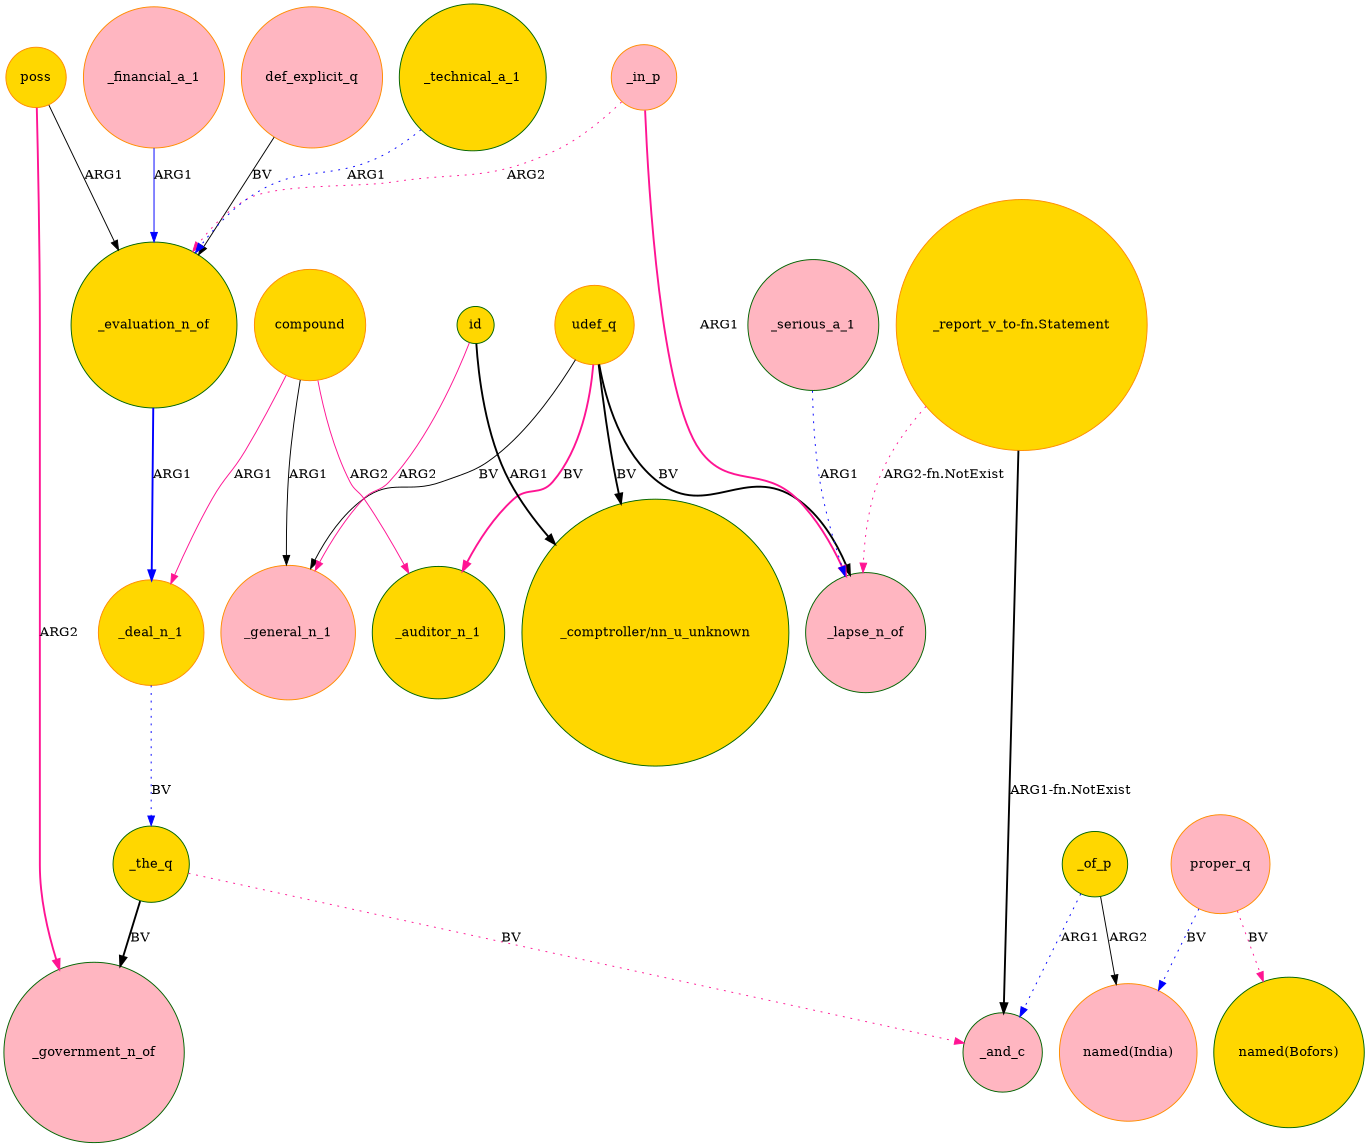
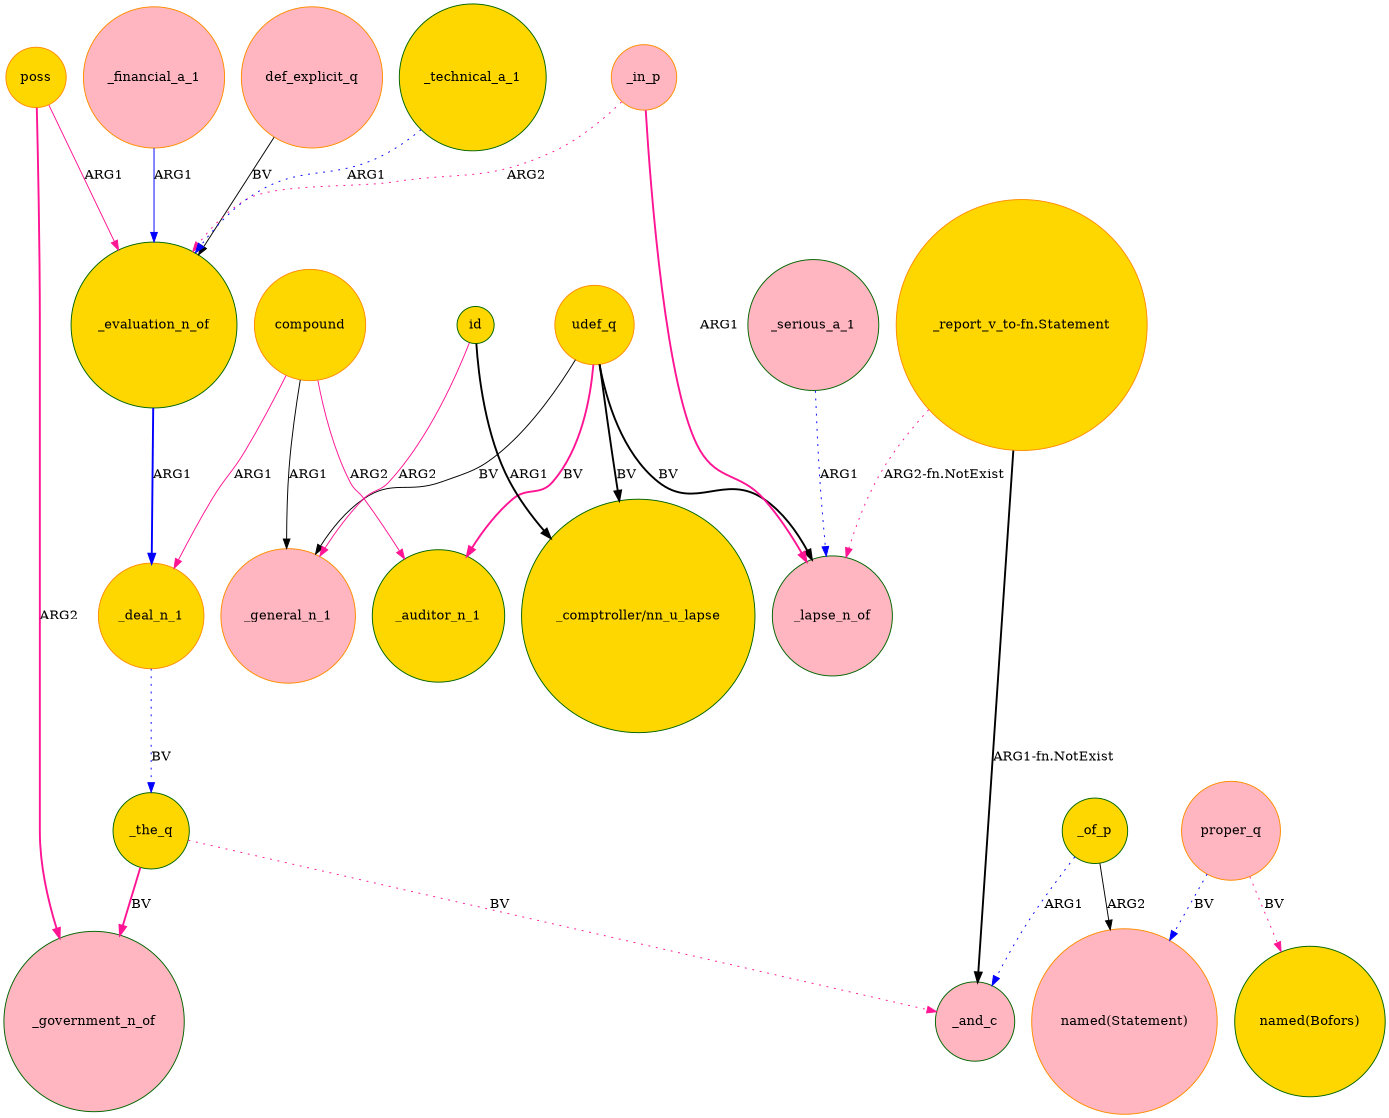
(82, 173) -> (82, 173)
(655, 633) -> (638, 616)
(132, 929) -> (132, 897)
(1128, 1052) -> (1124, 1022)
